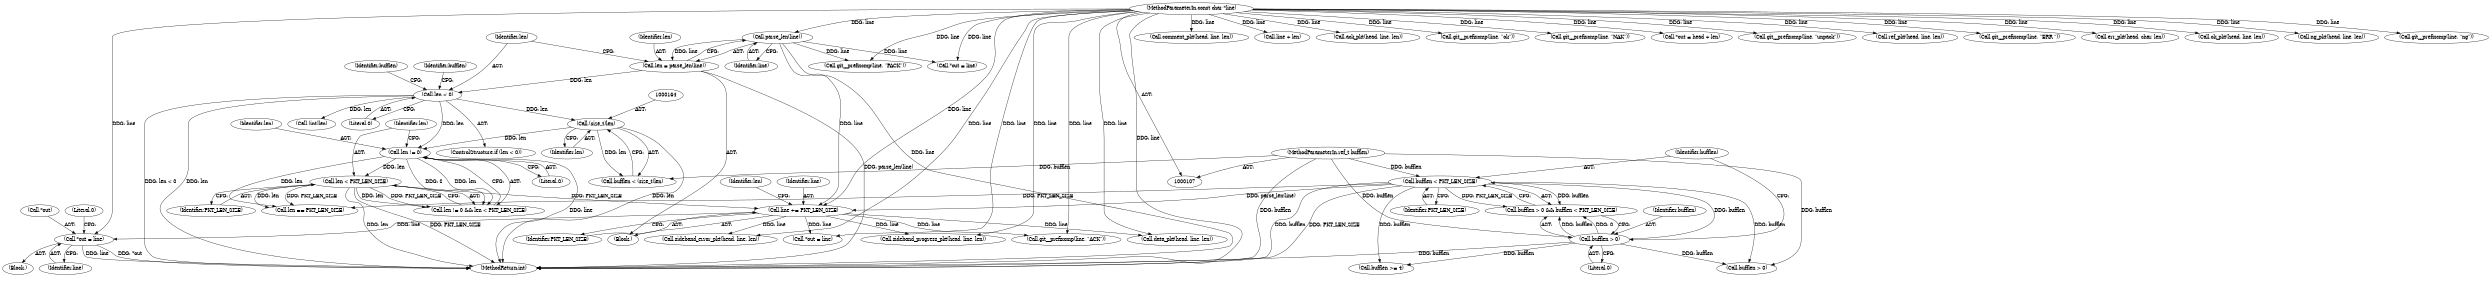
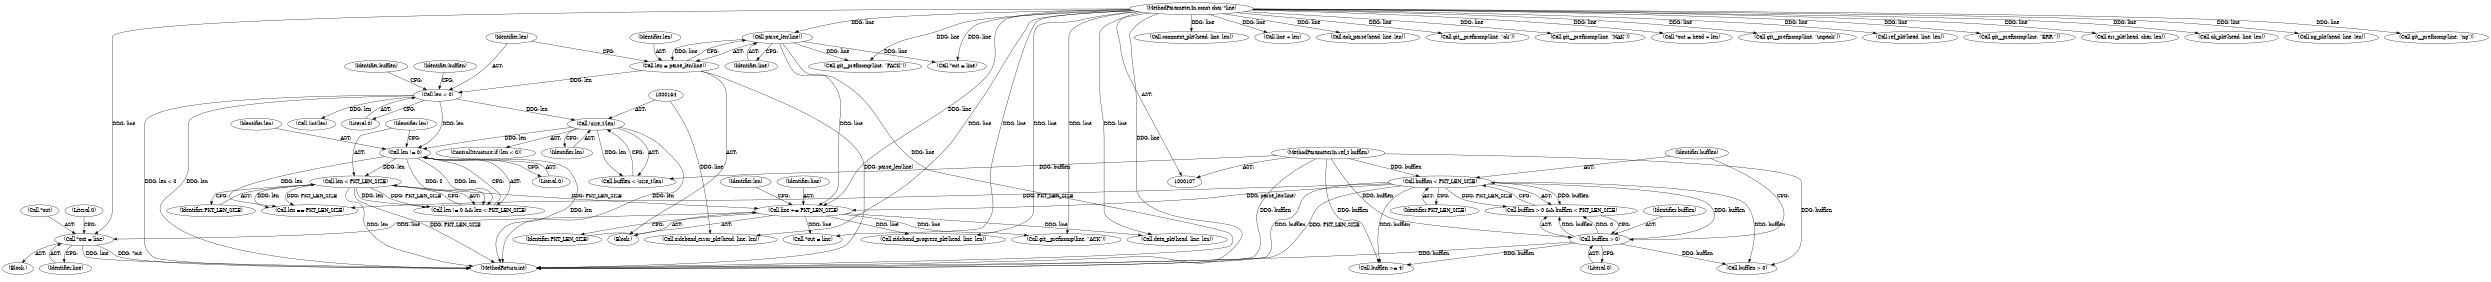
(1368, 38) -> (1368, 38)
(469, 119) -> (544, 138)
(581, 211) -> (581, 211)
none -> (1339, 218)
(759, 225) -> (699, 163)
